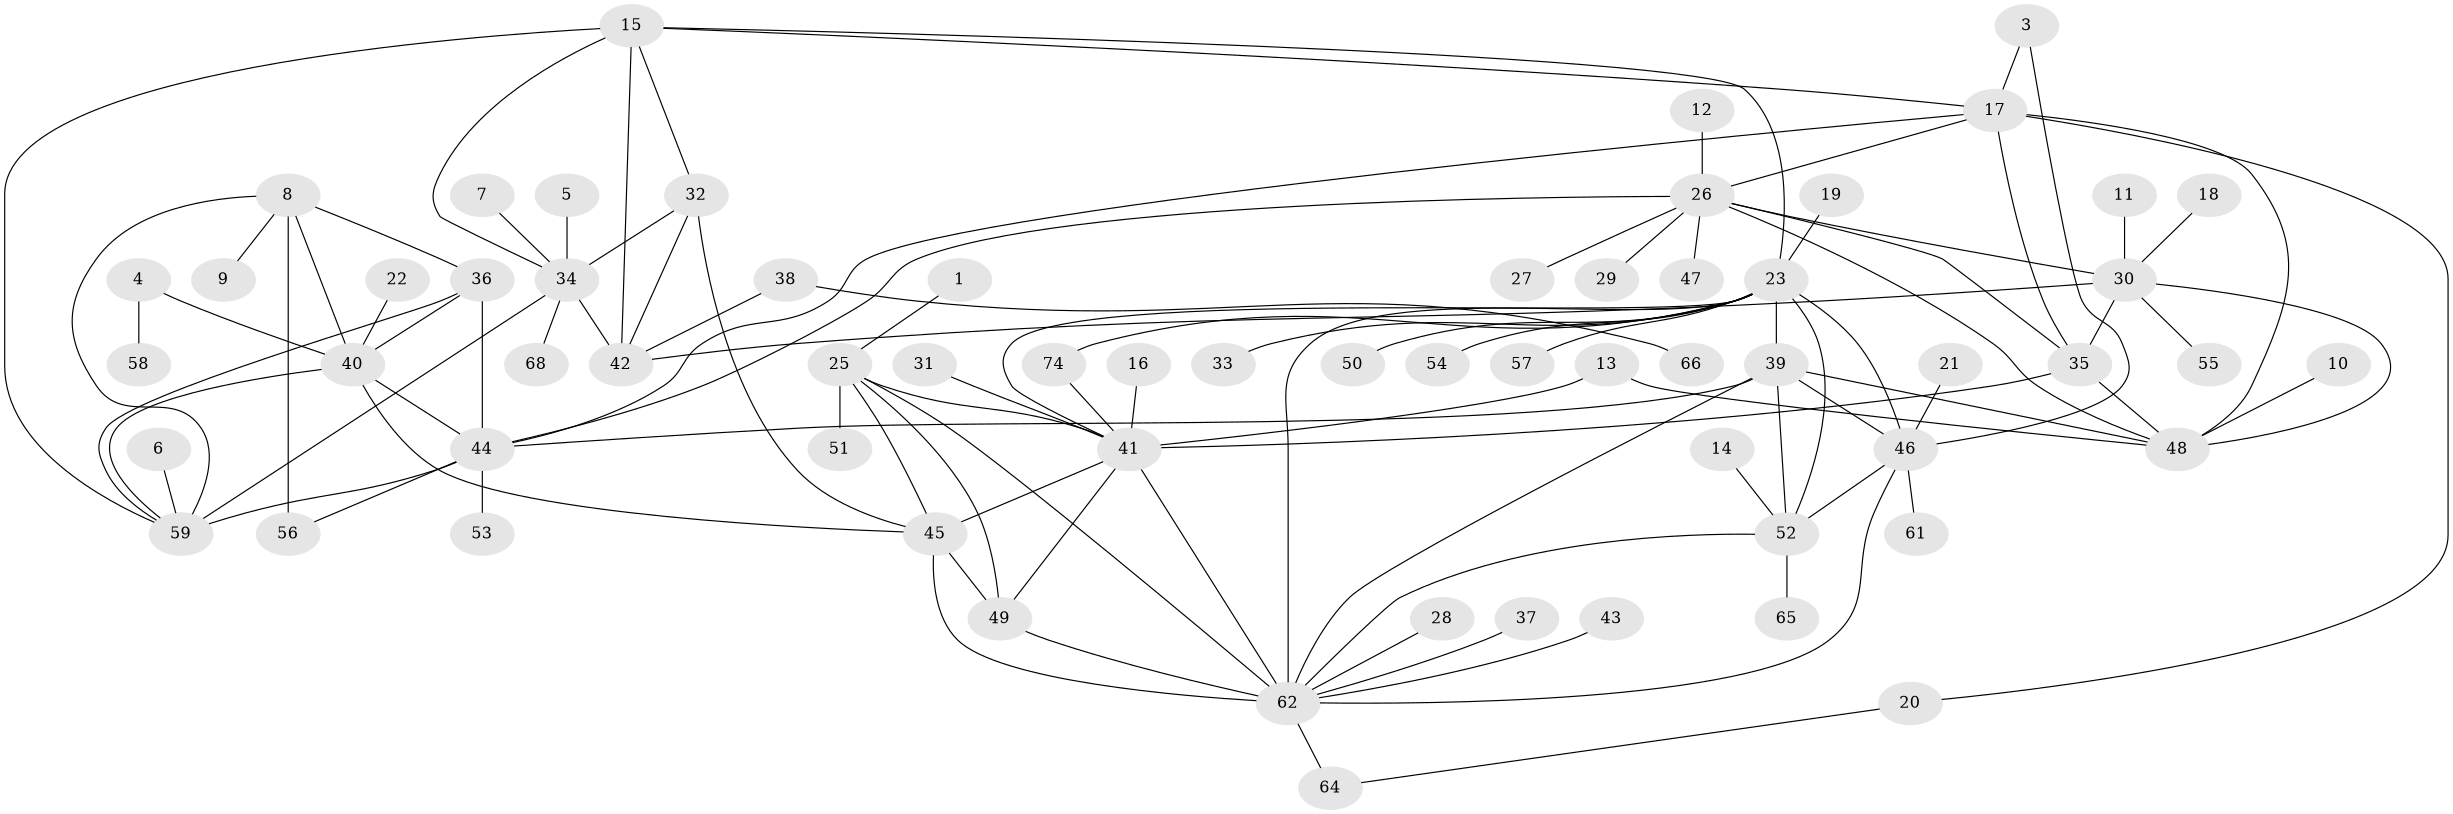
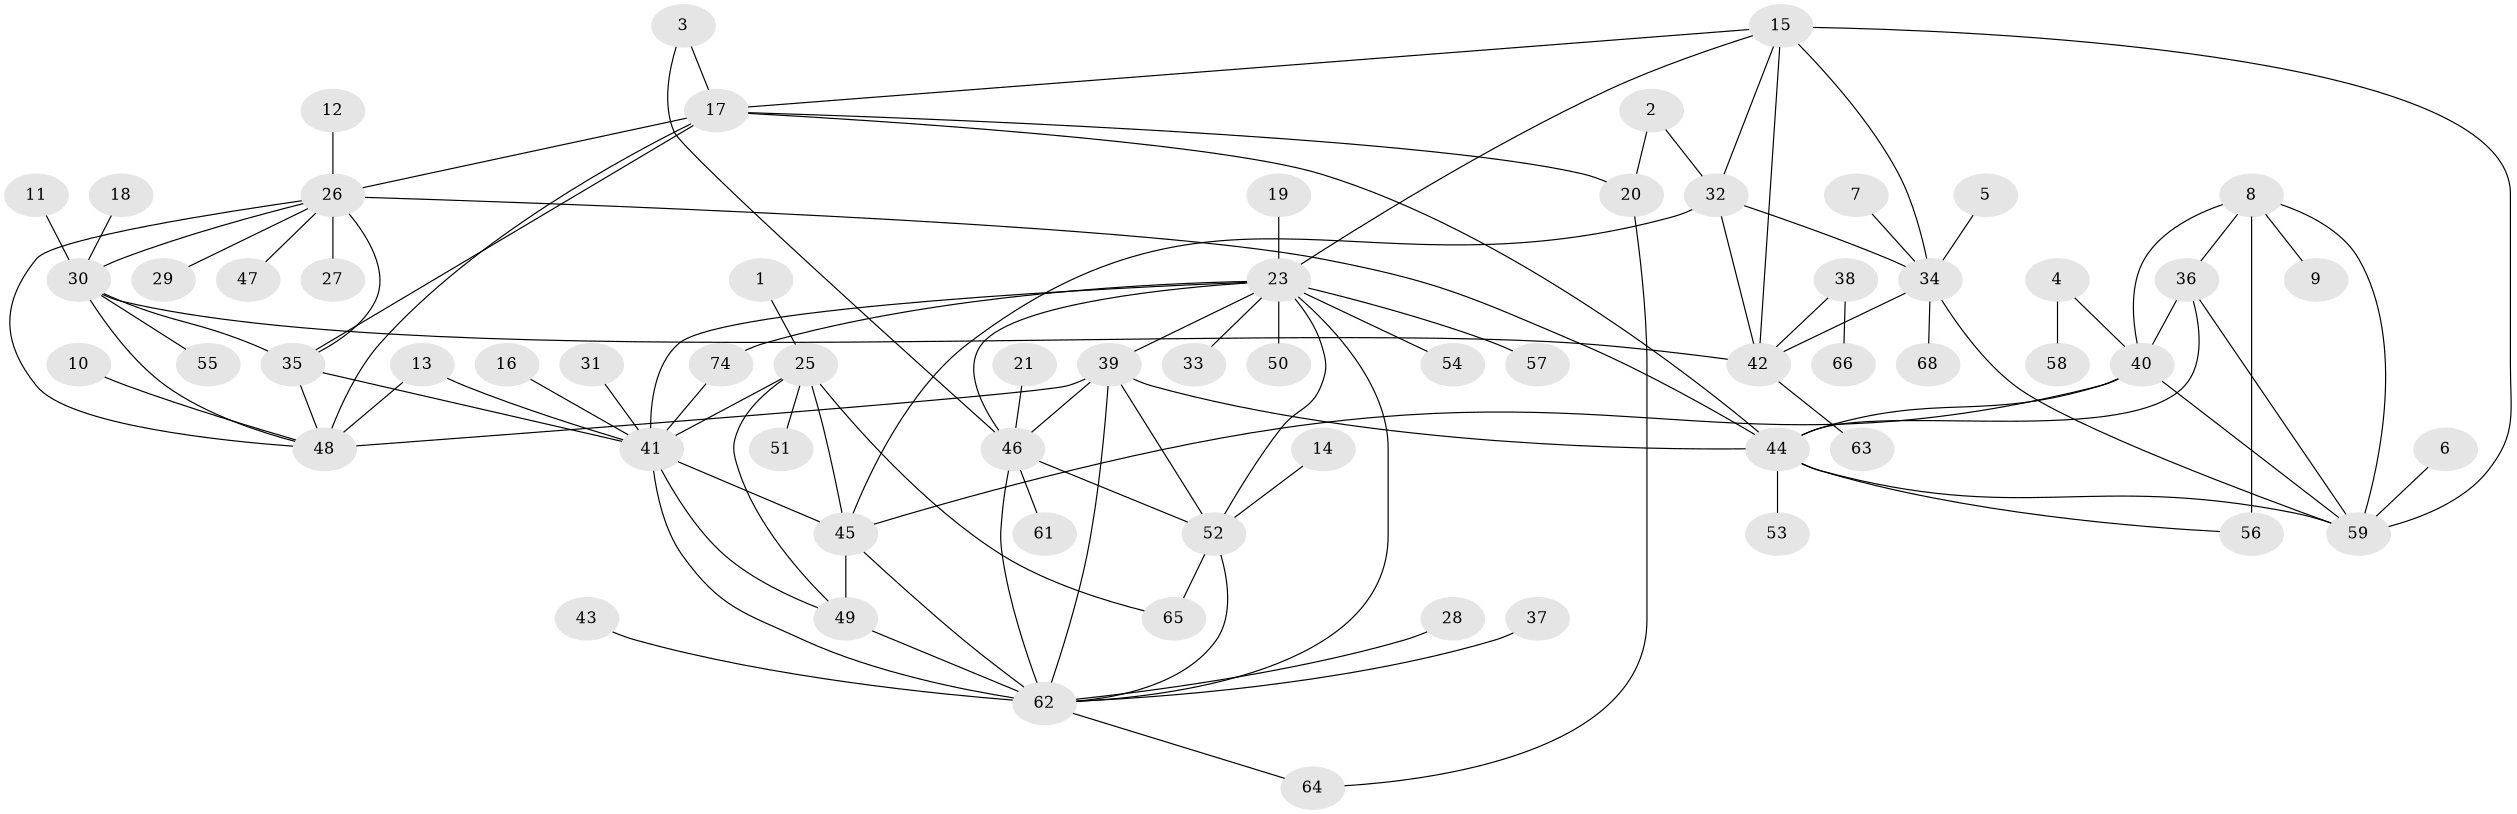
none -> (1652, 111)
(398, 280) -> none
none -> (1862, 449)
(1063, 516) -> (962, 527)
